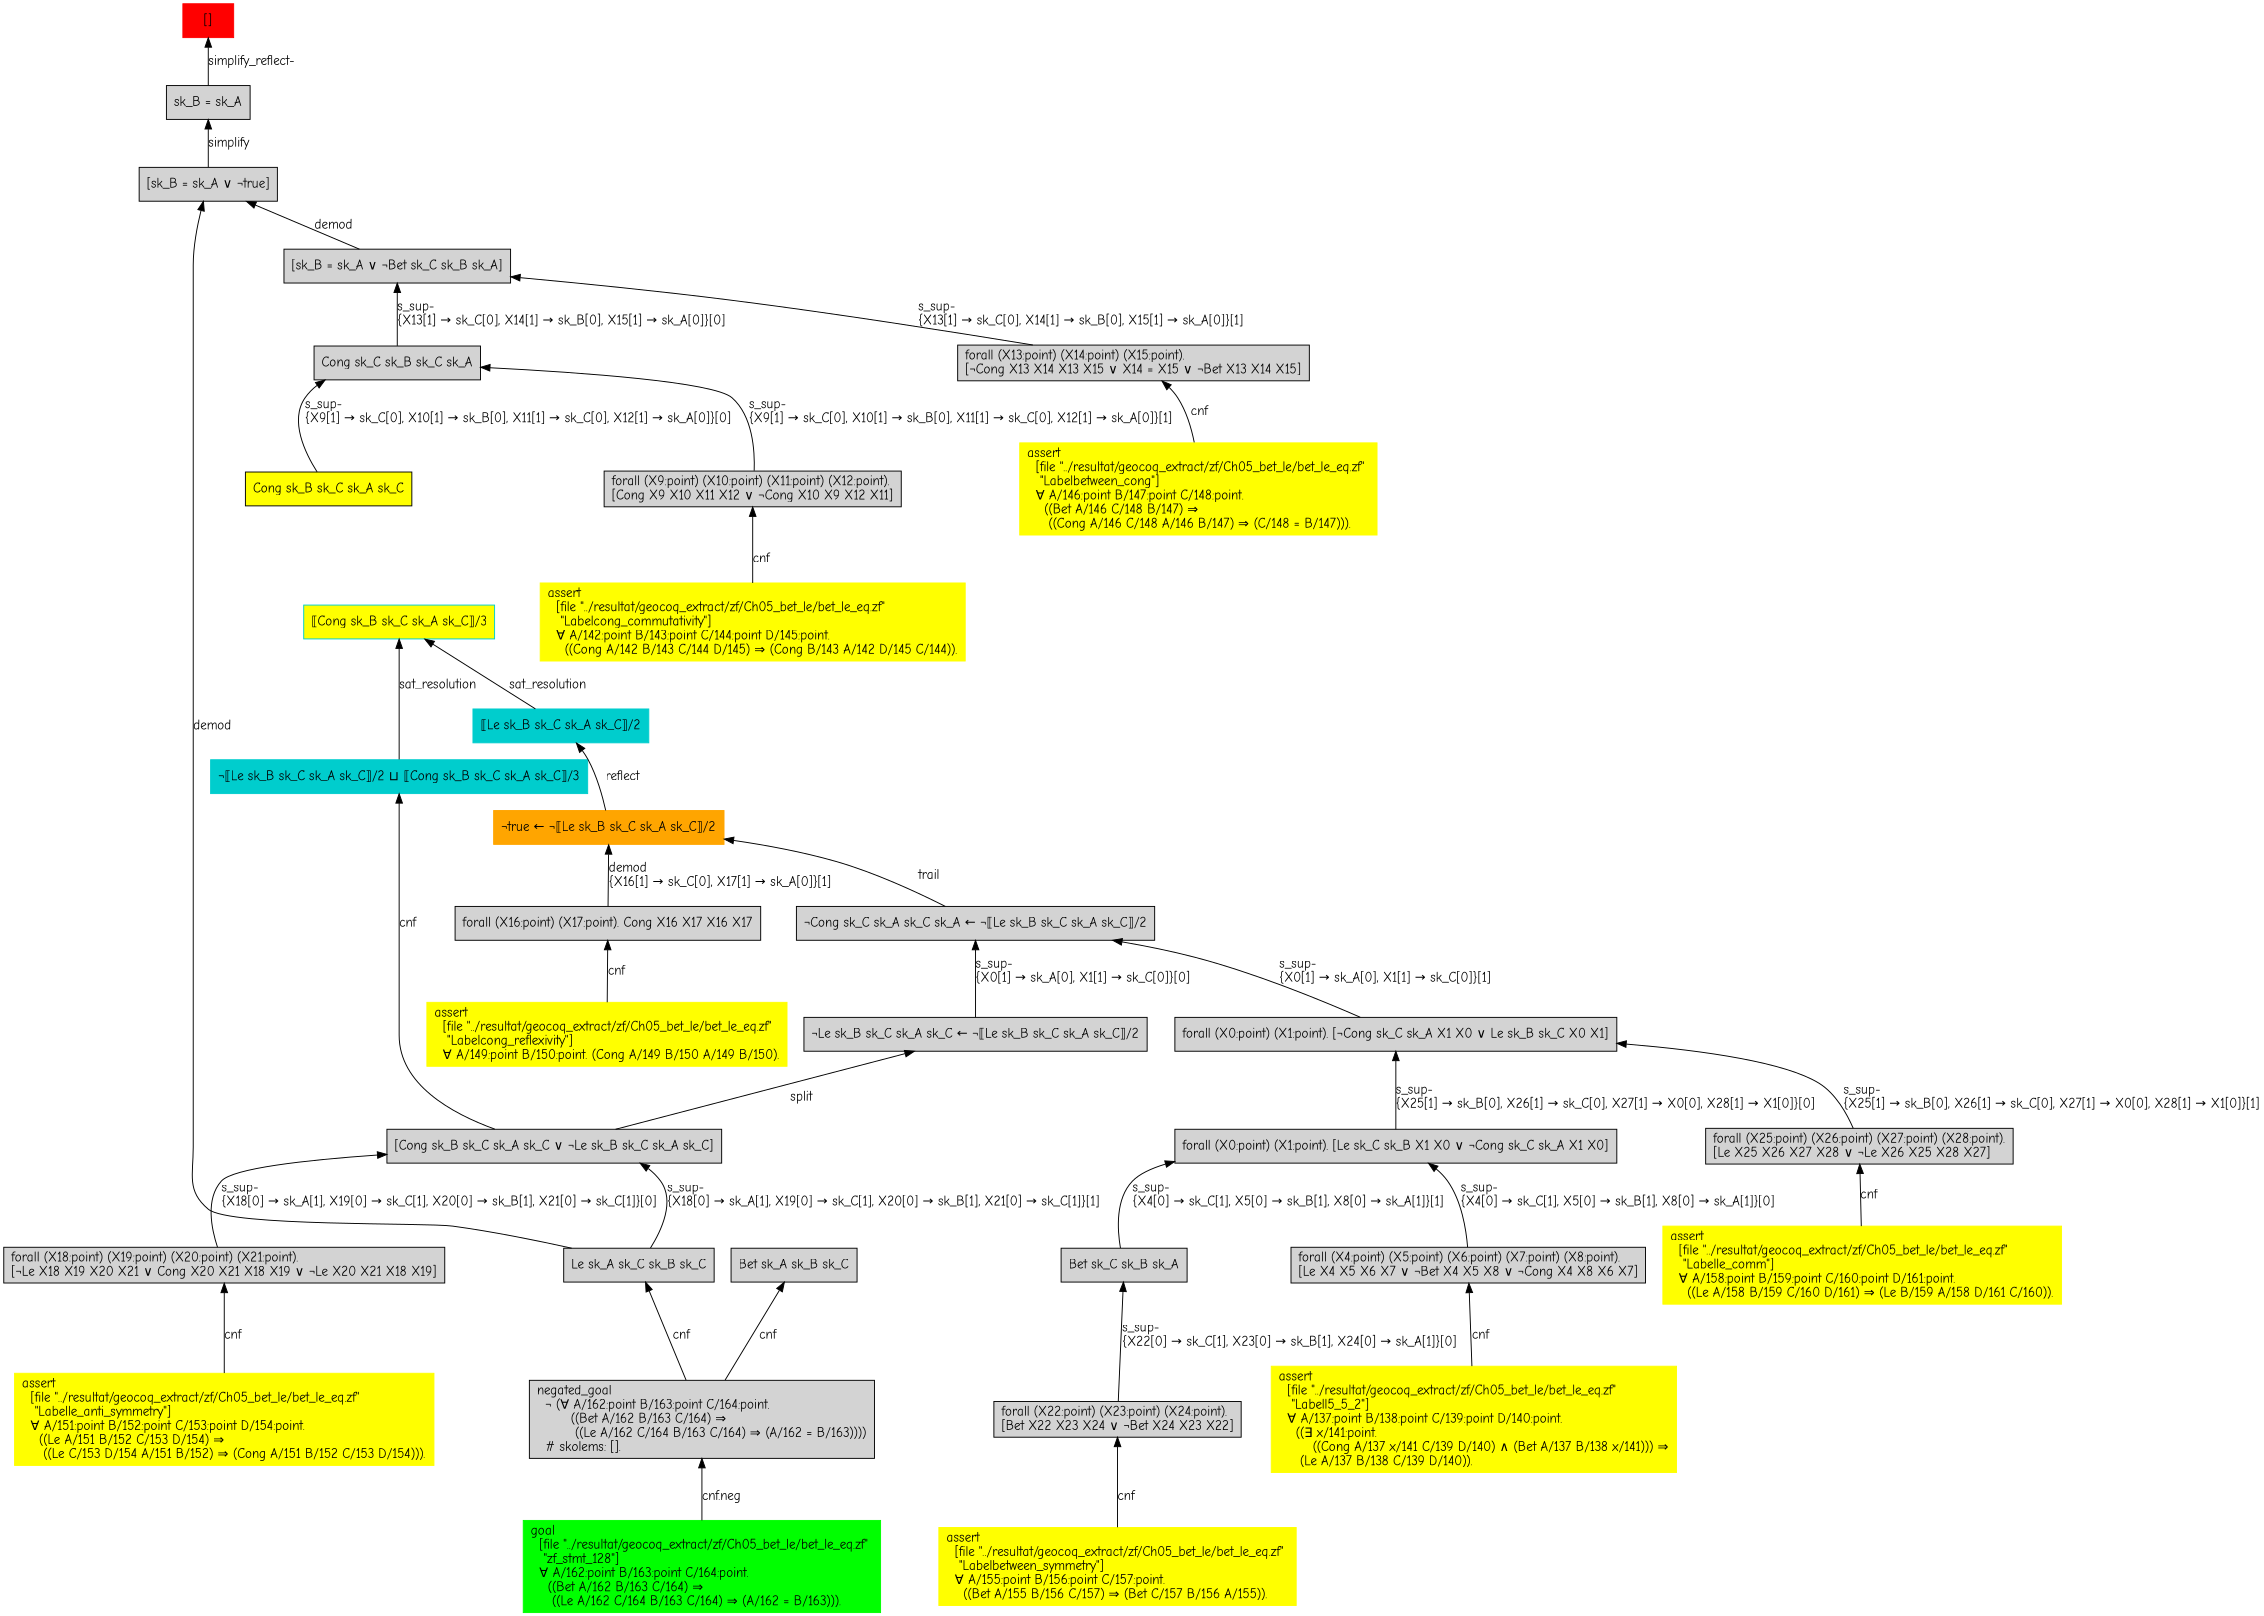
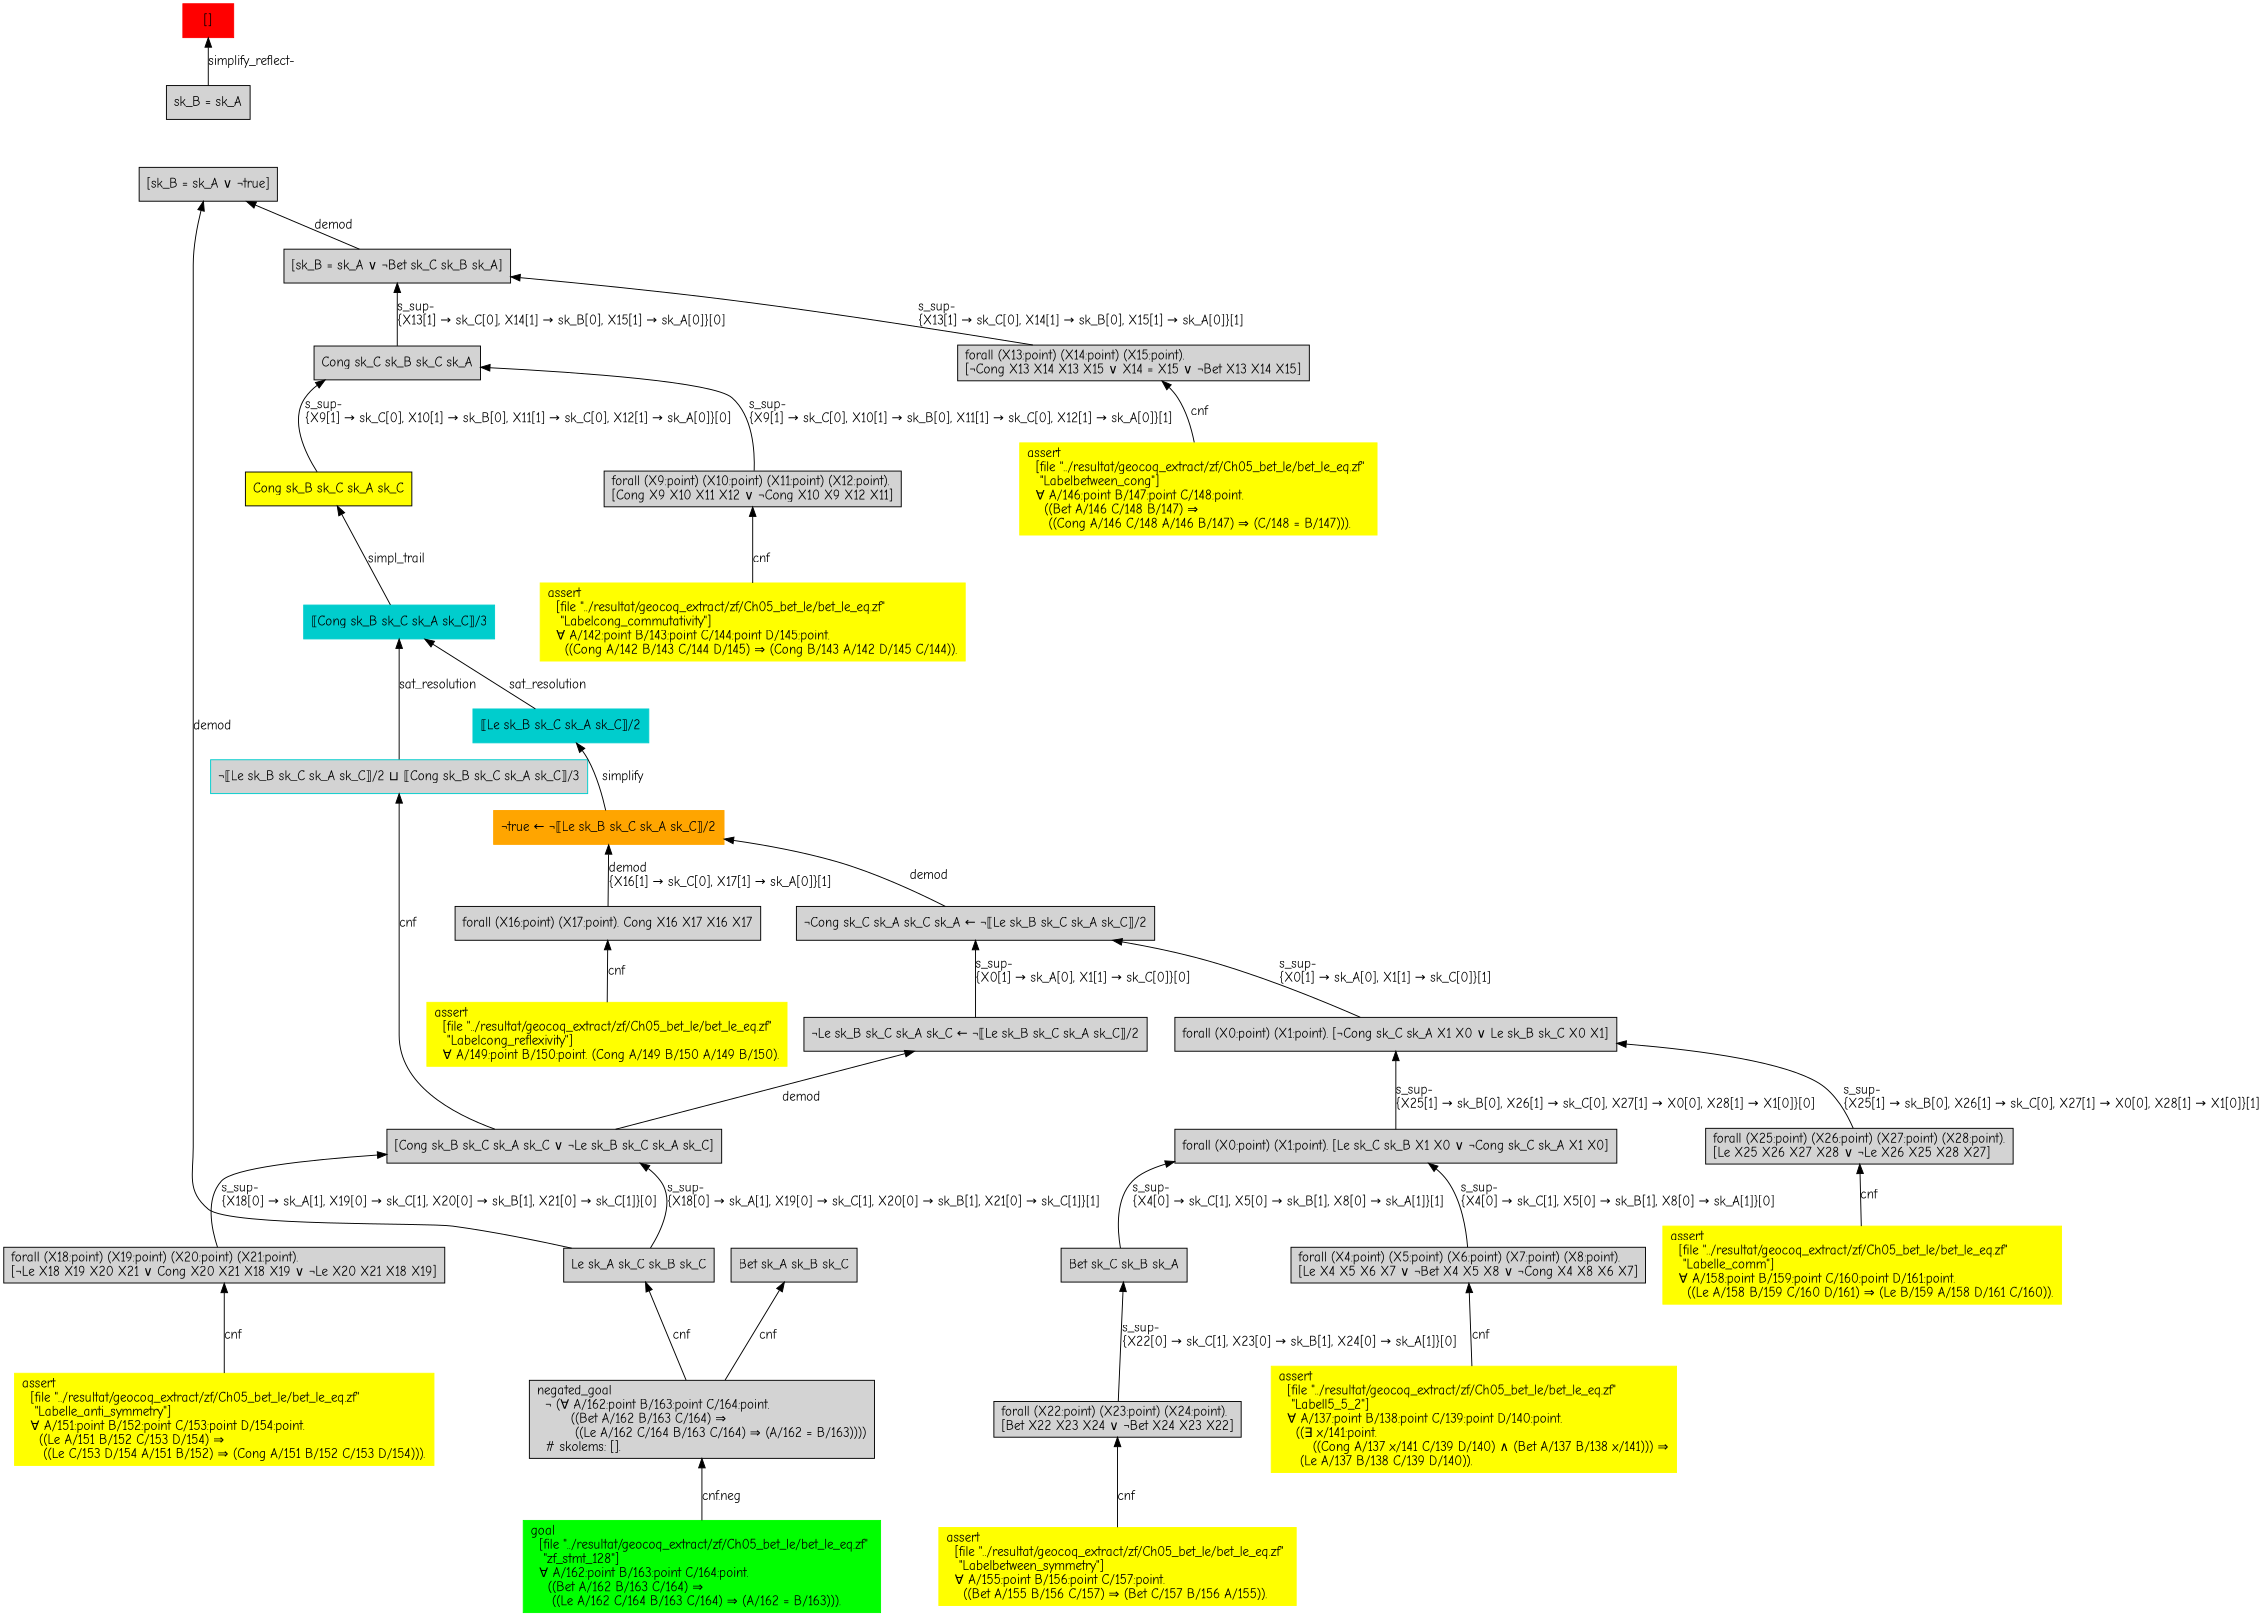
(208, 148) -> none
none -> (366, 560)
(399, 622) -> (399, 622)
(399, 777) -> (399, 777)
(623, 777) -> (623, 777)
(929, 875) -> (929, 875)
(802, 1097) -> (802, 1097)
